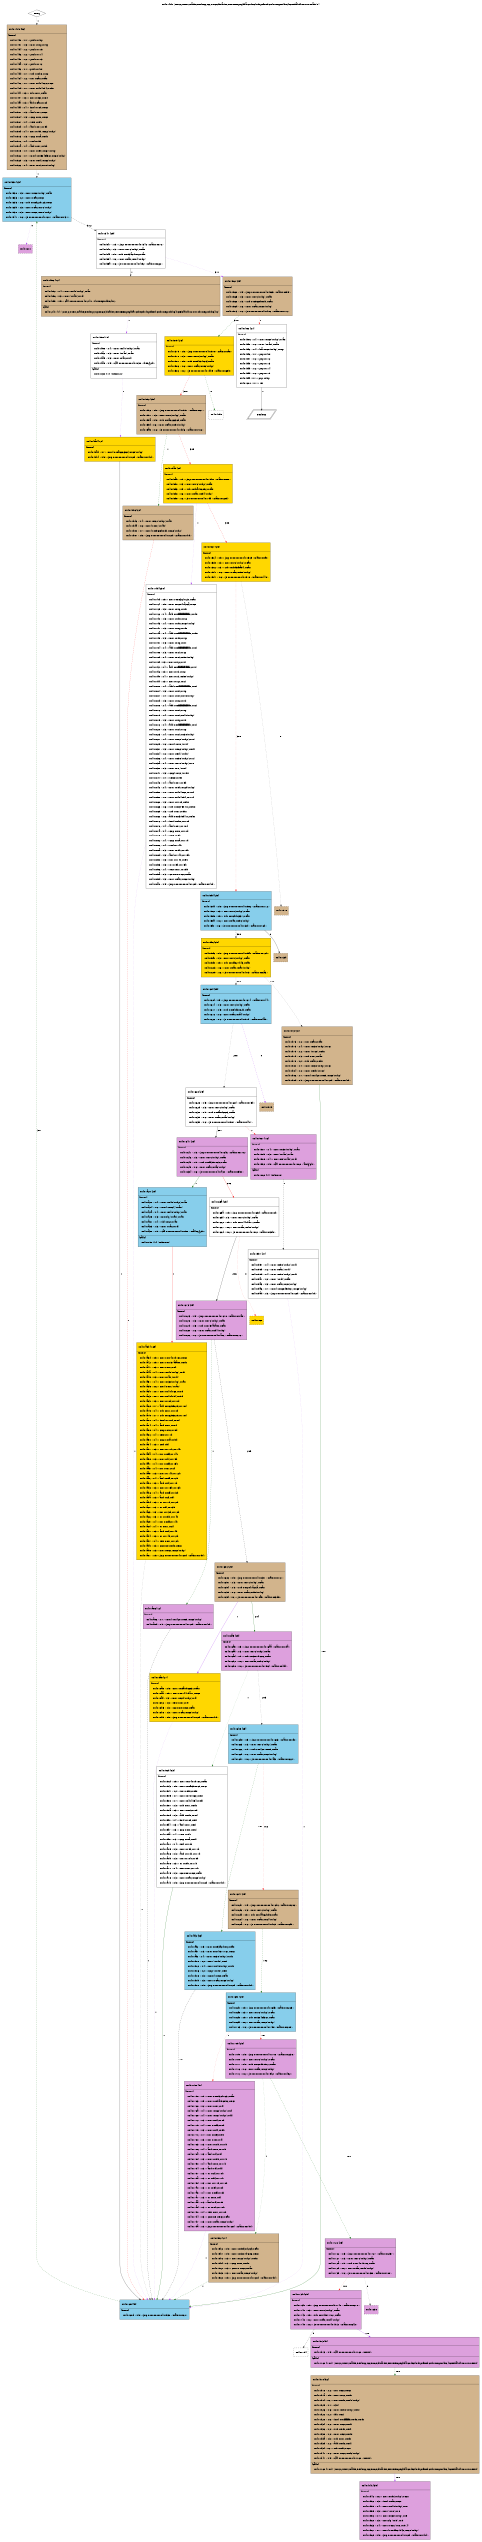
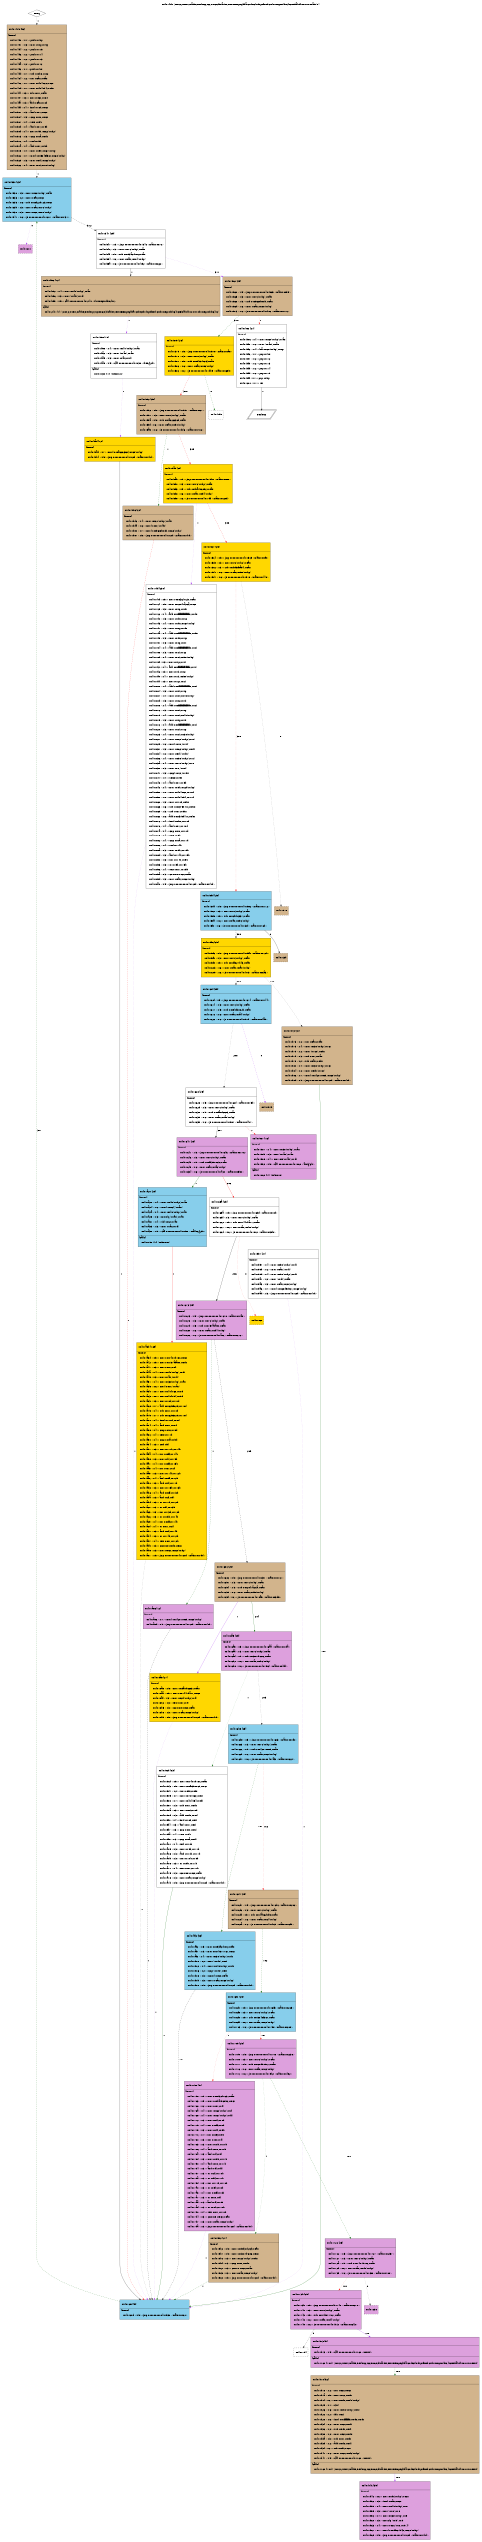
(283, 1214) -> none
